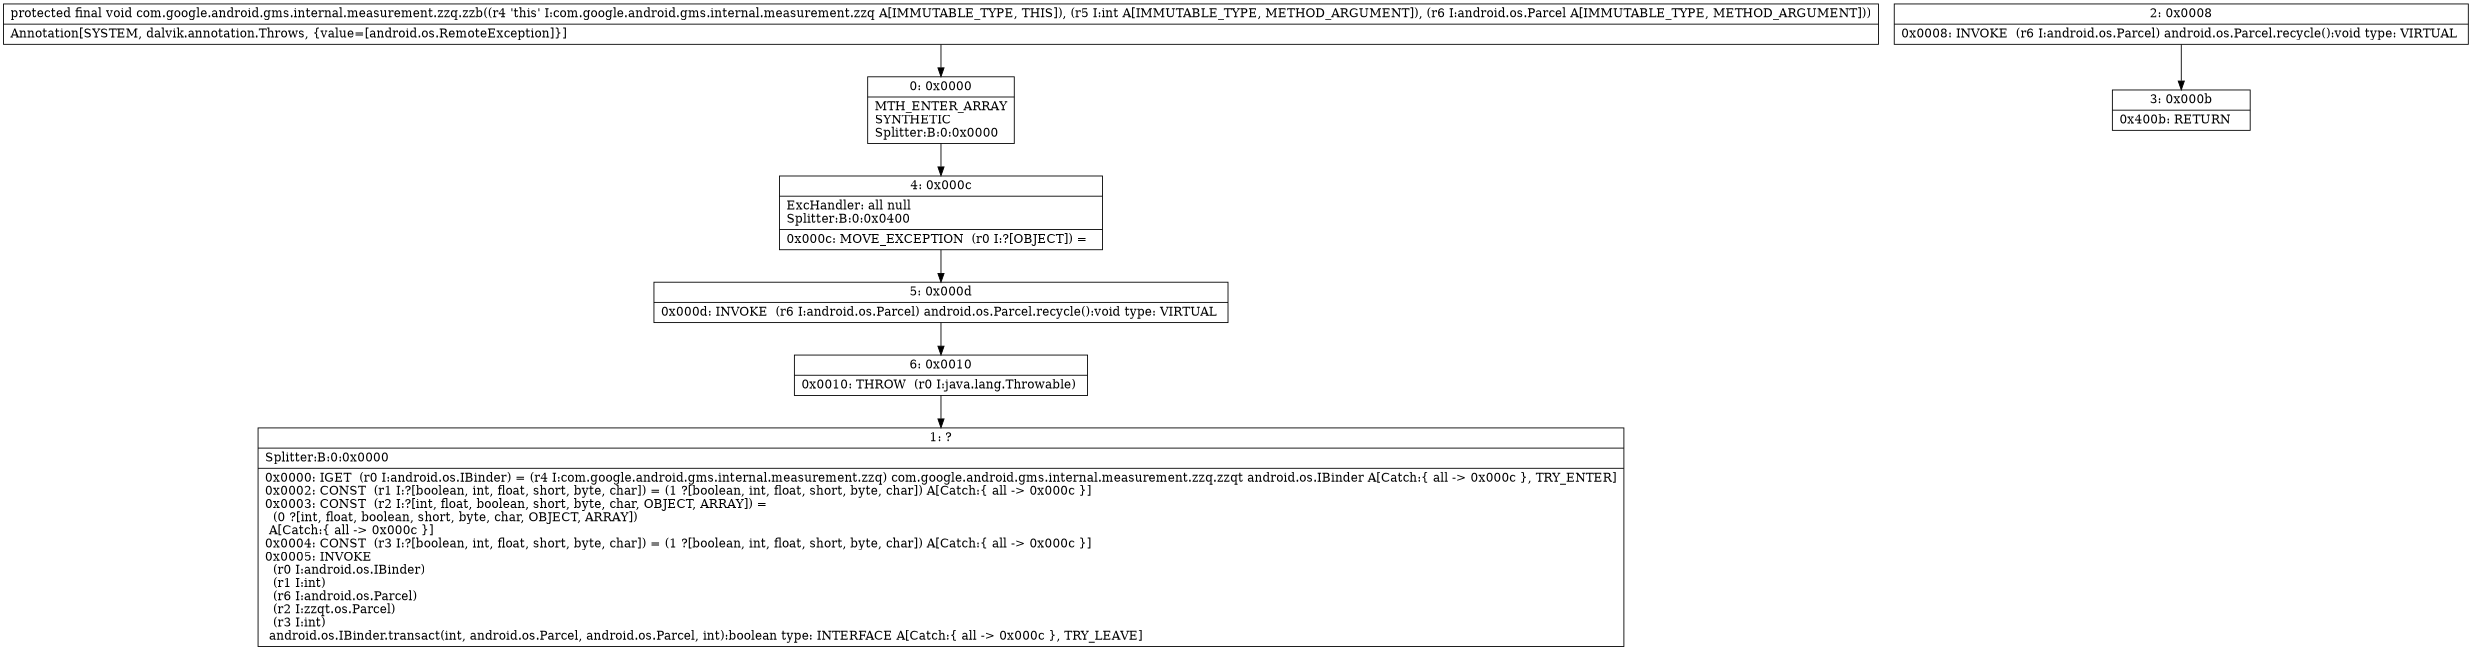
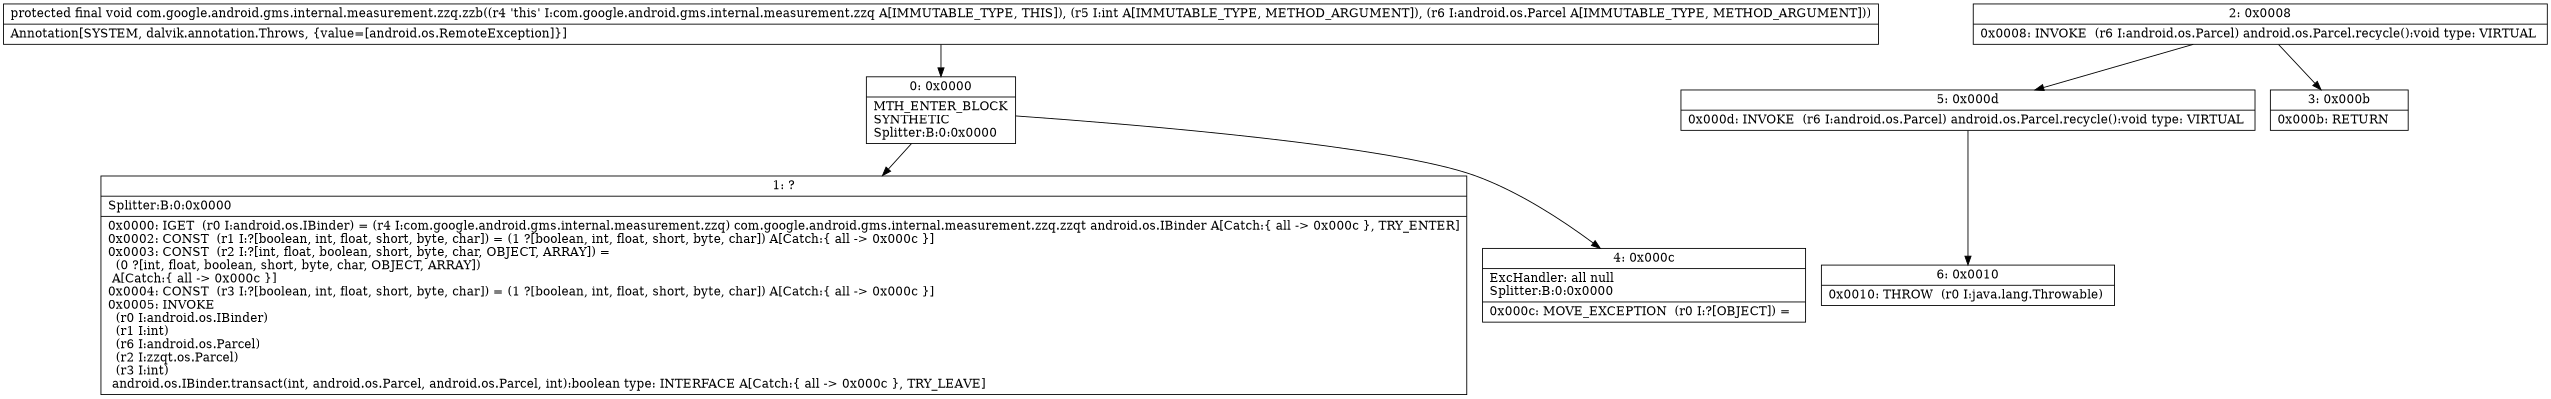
(941, 107) -> (941, 107)
(2181, 120) -> (2339, 120)
(849, 219) -> (1552, 291)
(941, 262) -> (2118, 66)
(941, 407) -> (900, 156)
